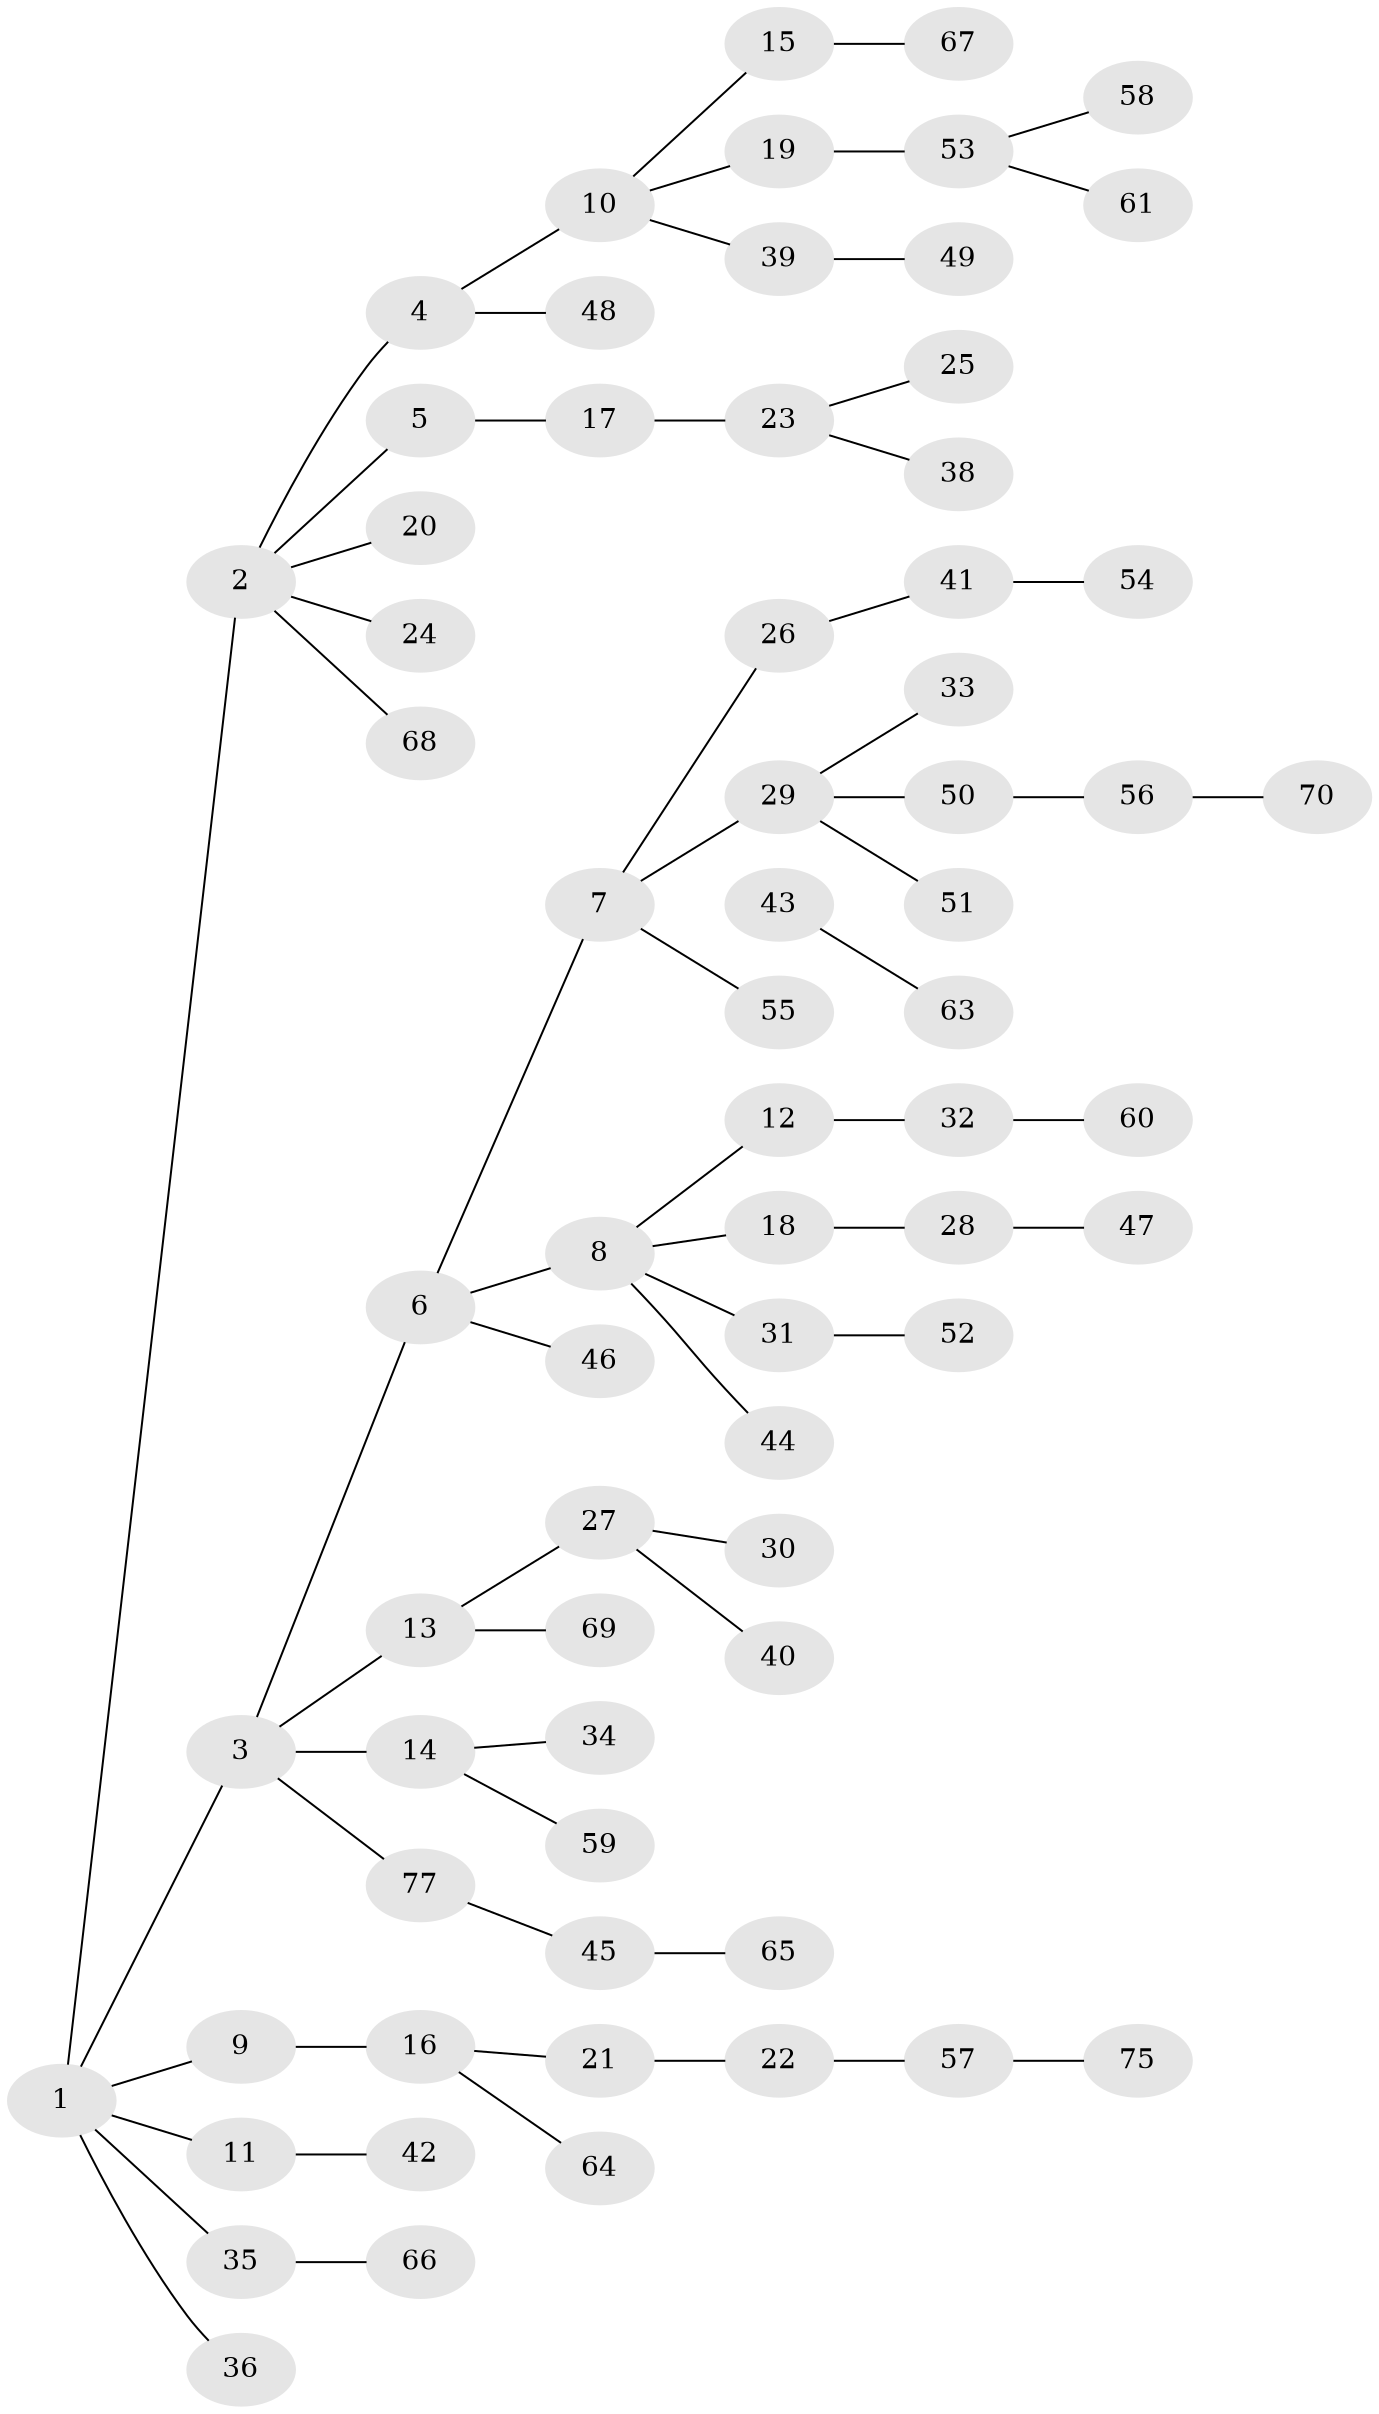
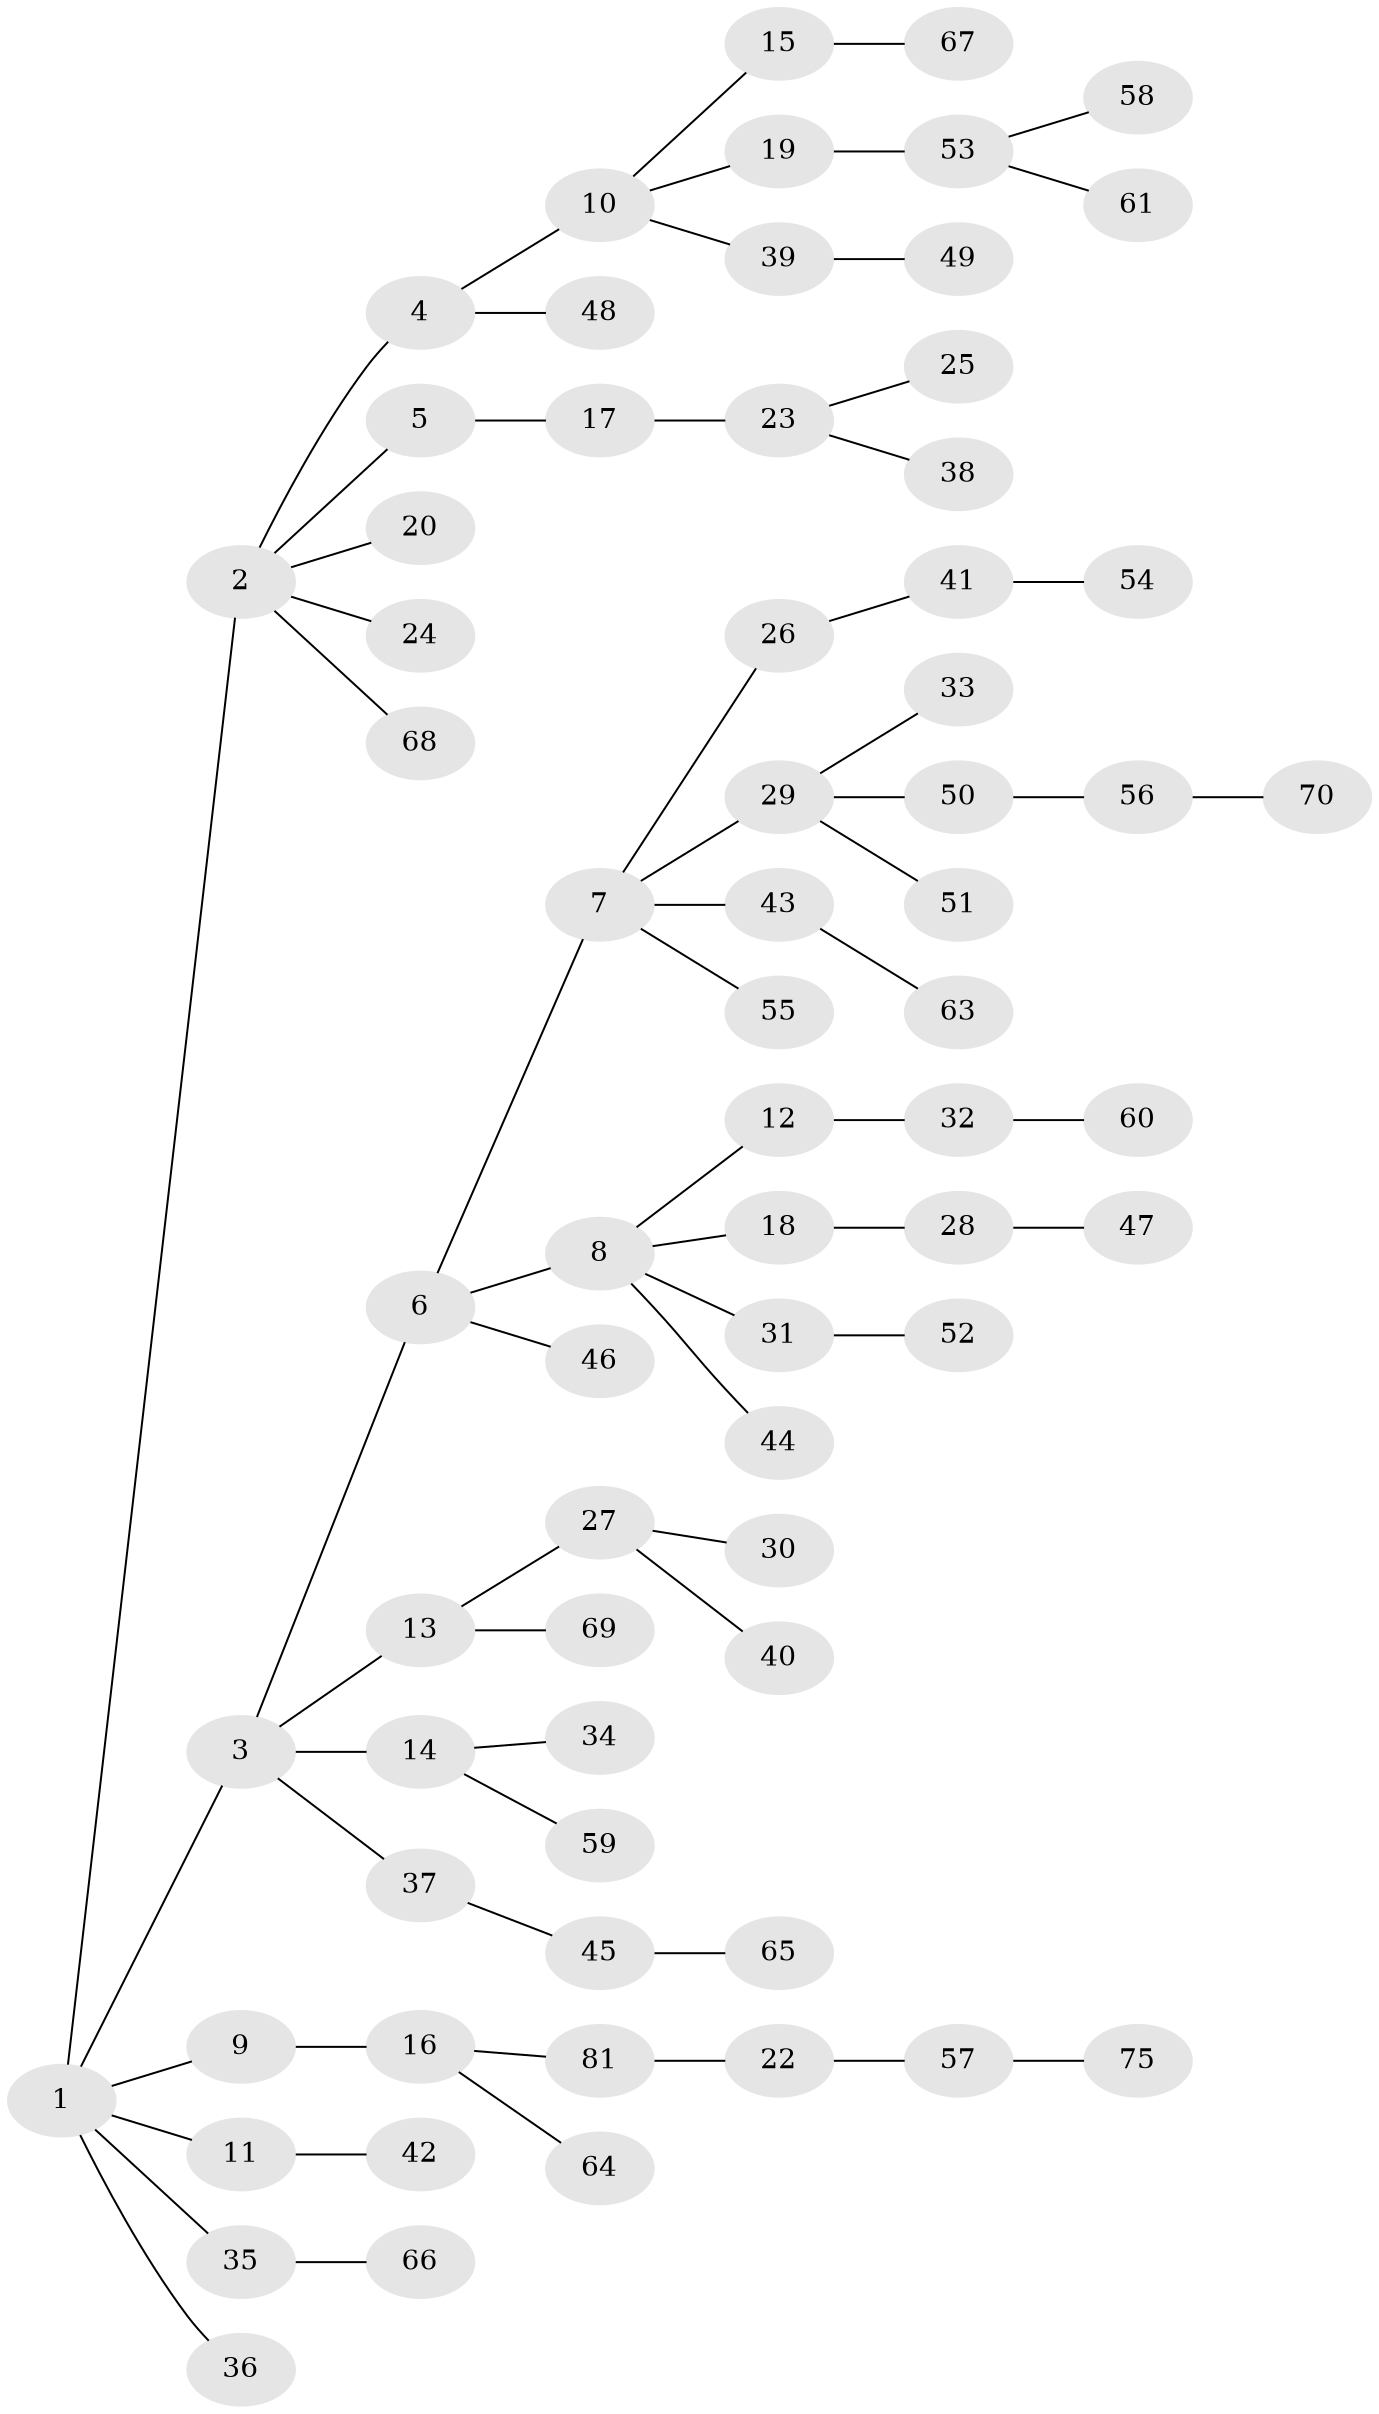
none -> (690, 905)
(421, 1885) -> (421, 1885)
(600, 2061) -> (600, 2061)
